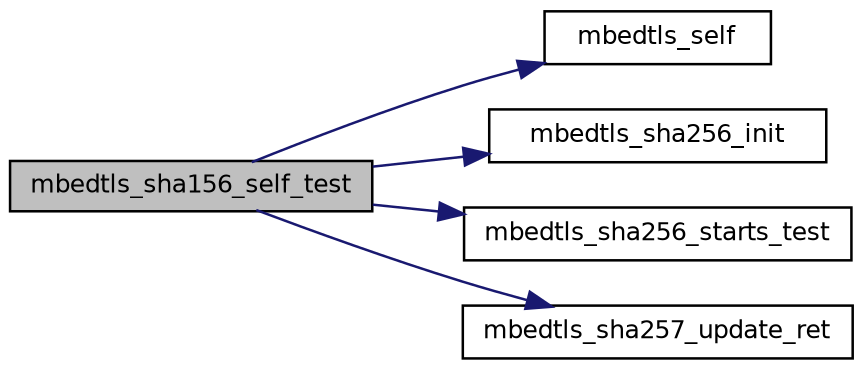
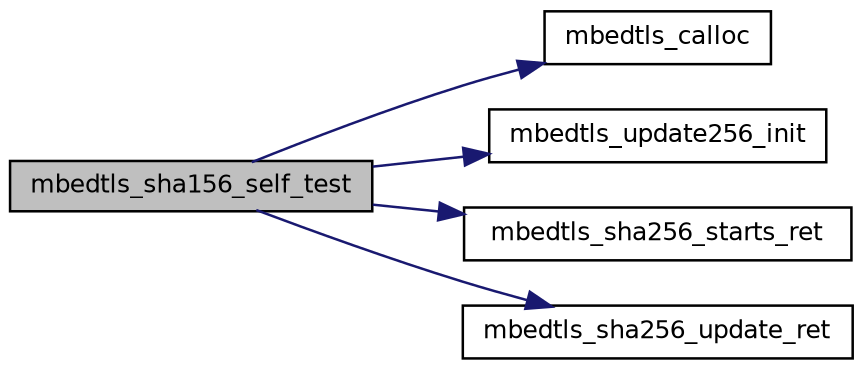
(658, 38) -> (658, 38)
(658, 136) -> (658, 136)
(658, 234) -> (658, 234)
(658, 332) -> (658, 332)
